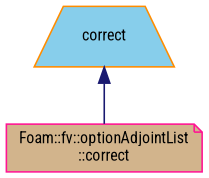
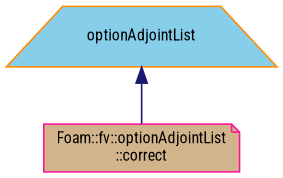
(104, 37) -> (142, 37)
